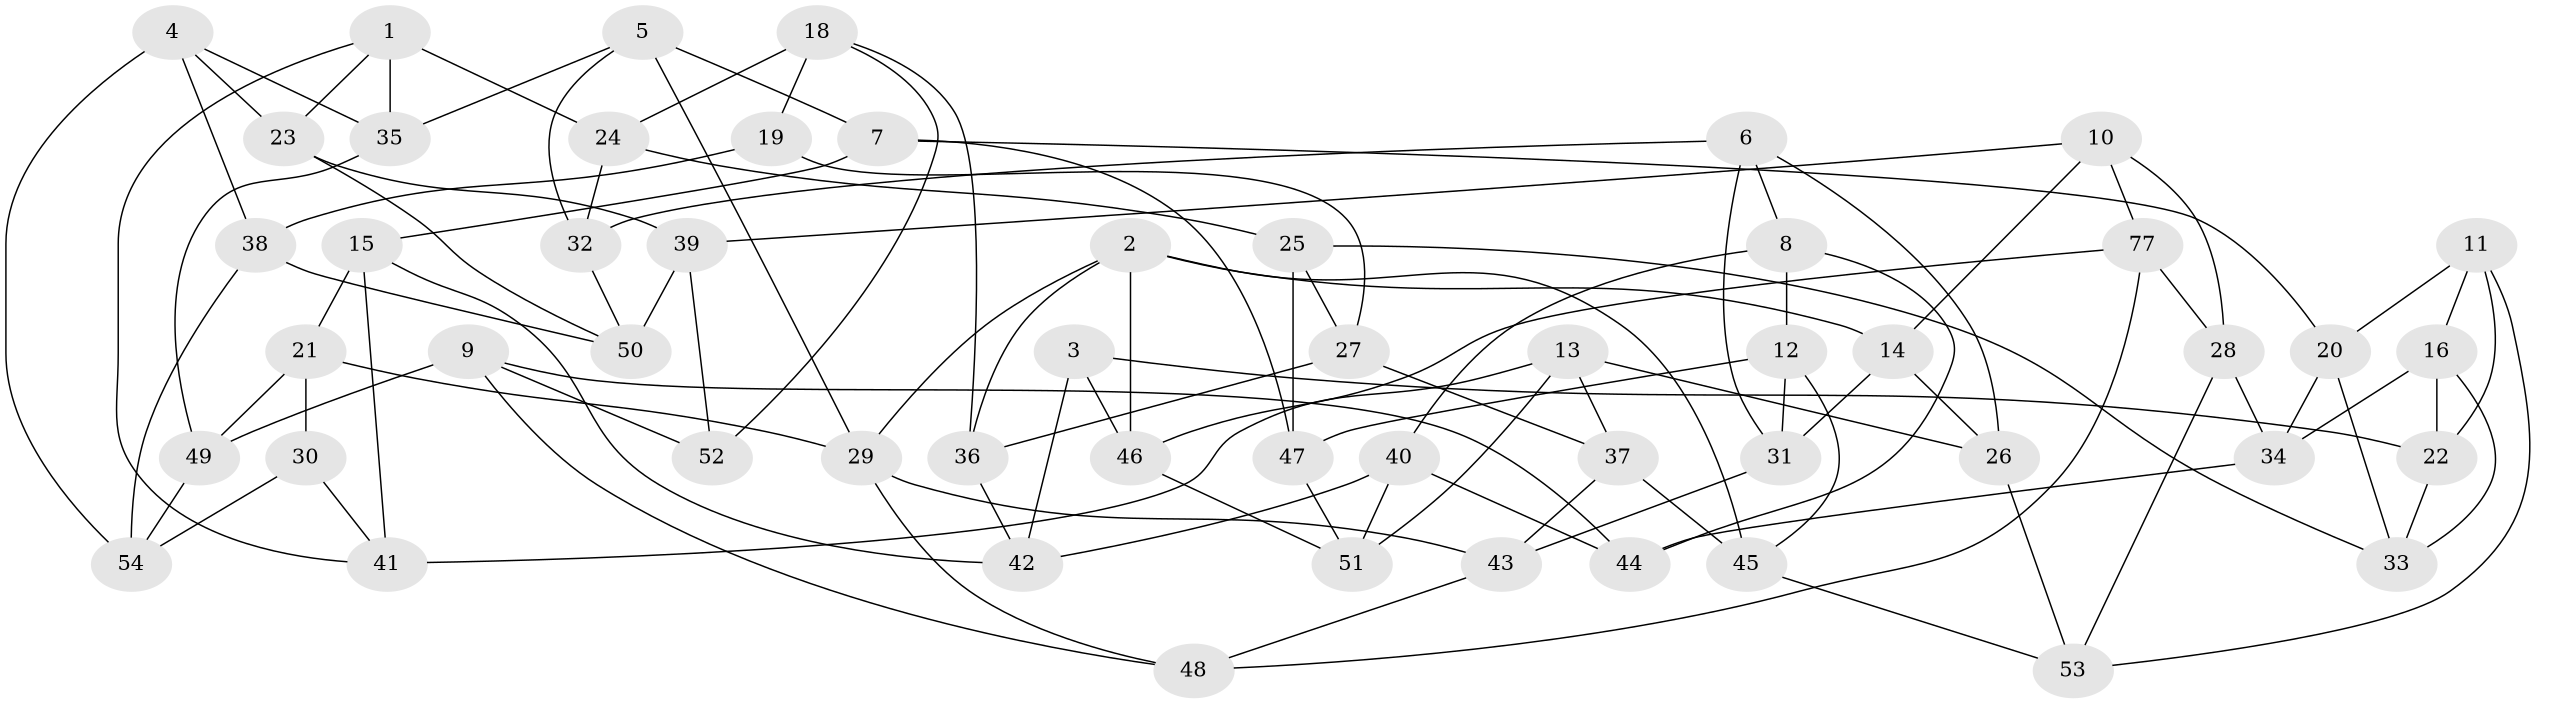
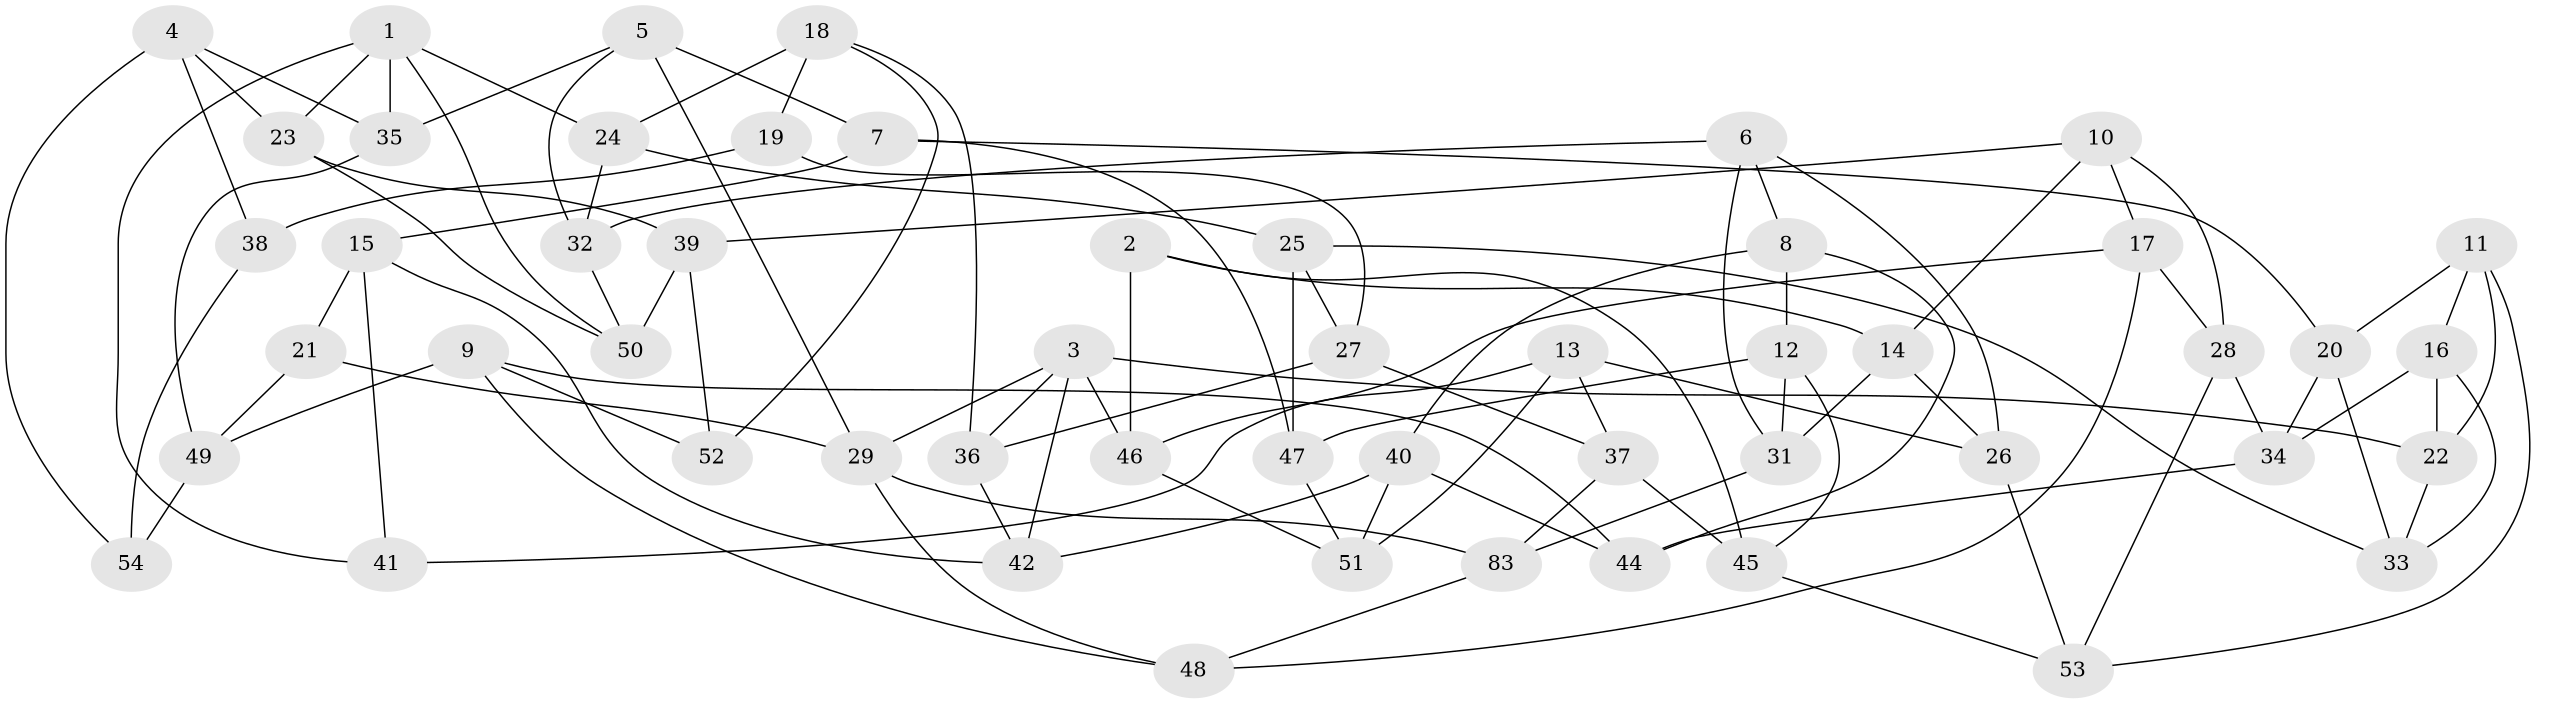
(2143, 245) -> (2143, 245)
(439, 305) -> (487, 208)
(988, 324) -> (961, 409)
(1016, 332) -> (1021, 405)
(306, 458) -> none
(1501, 565) -> (1501, 565)
